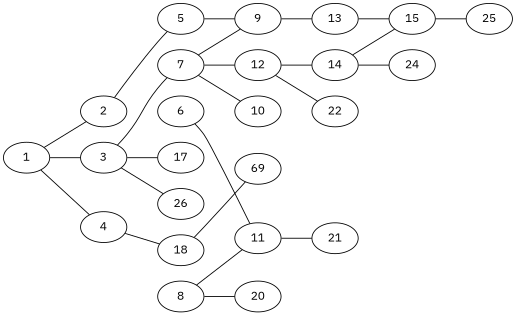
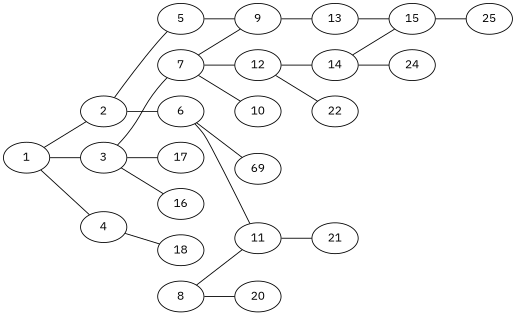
none -> (136, 111)
(181, 204) -> (181, 204)
(220, 210) -> (219, 140)
